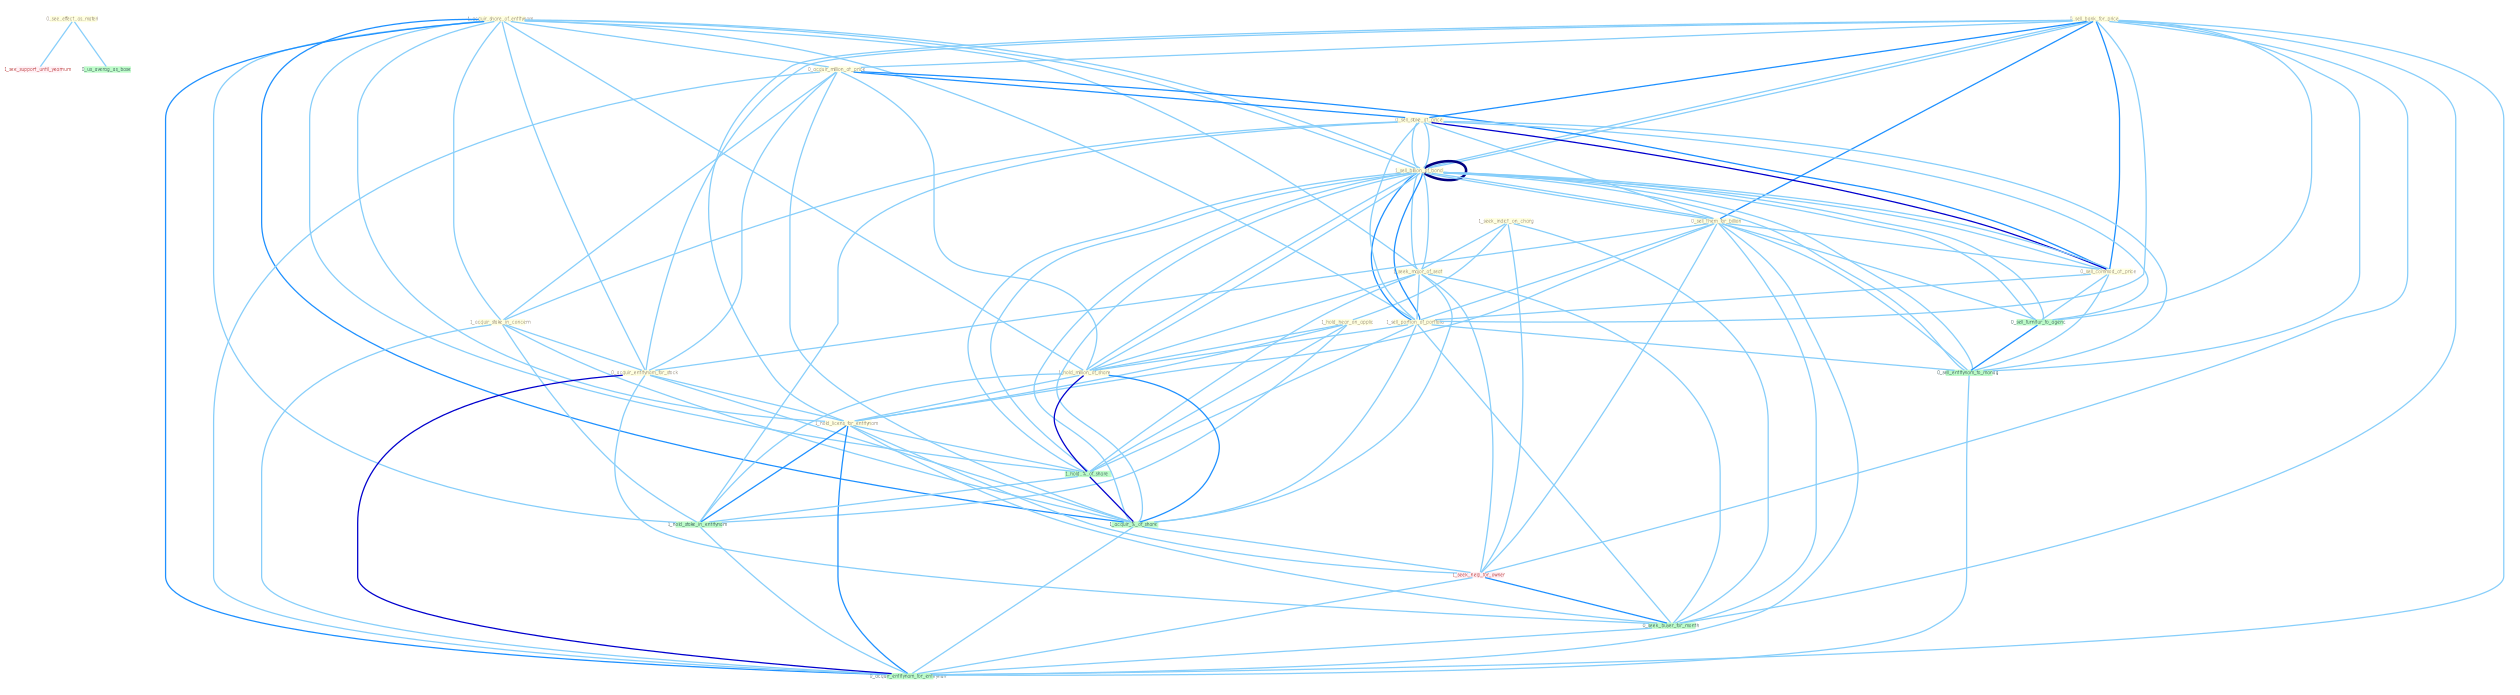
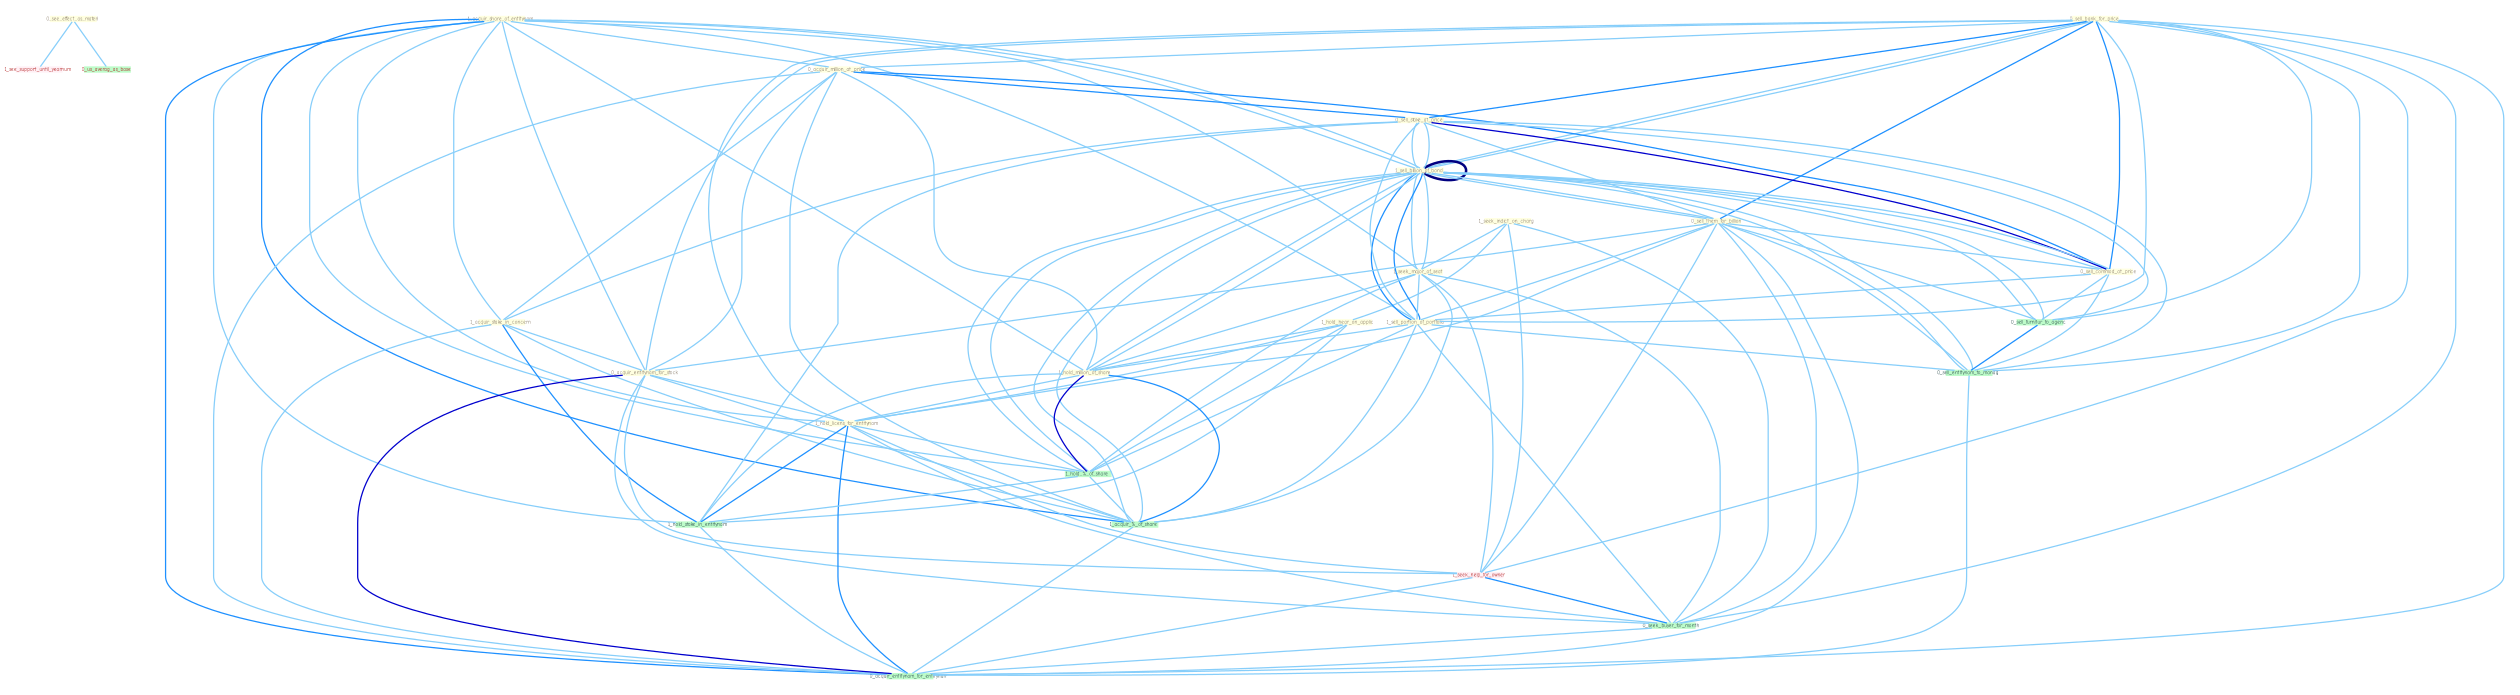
(107, 70) -> (107, 70)
(587, 436) -> (587, 436)
(1112, 499) -> (1112, 499)
(1307, 550) -> (975, 562)
